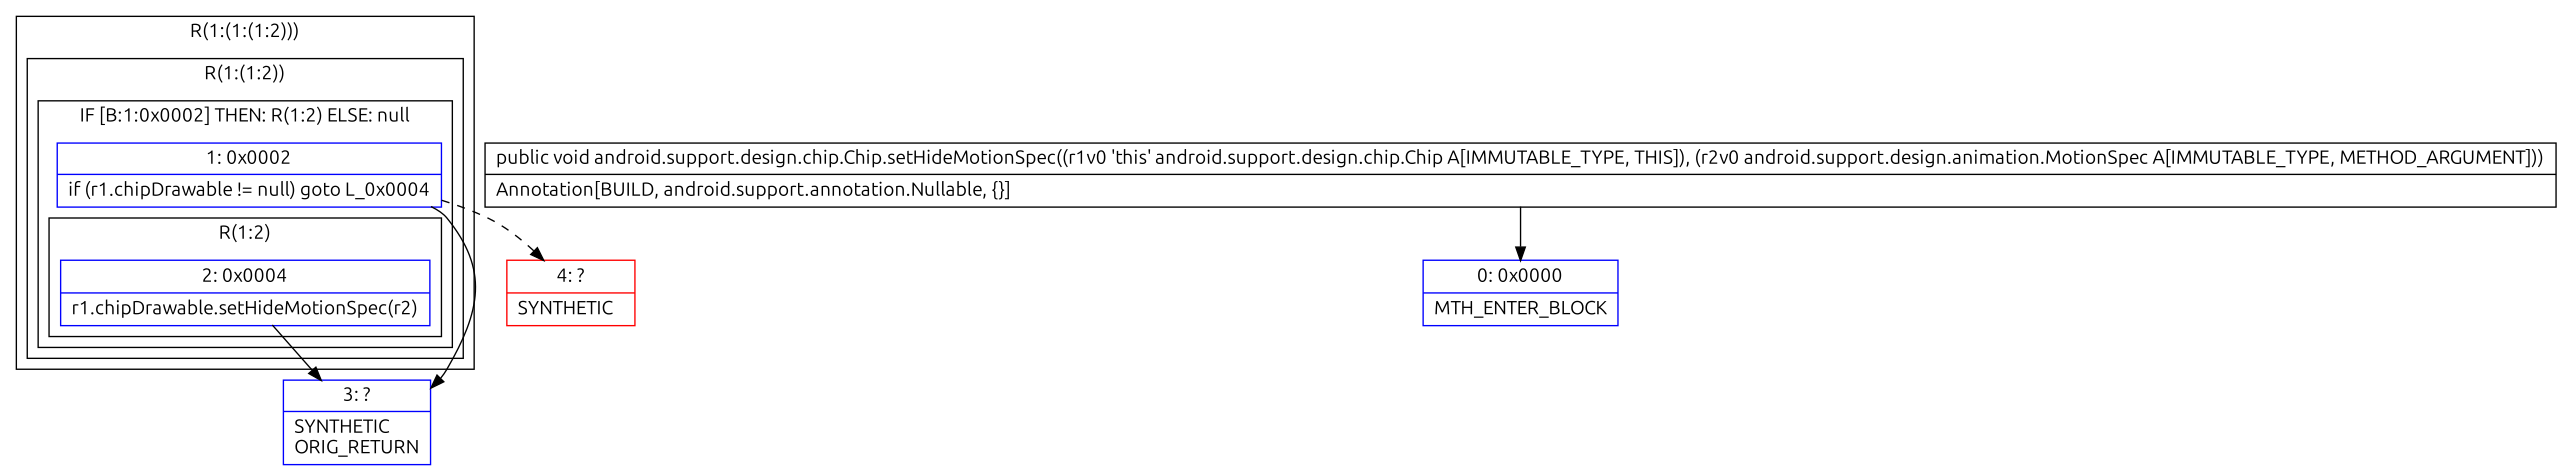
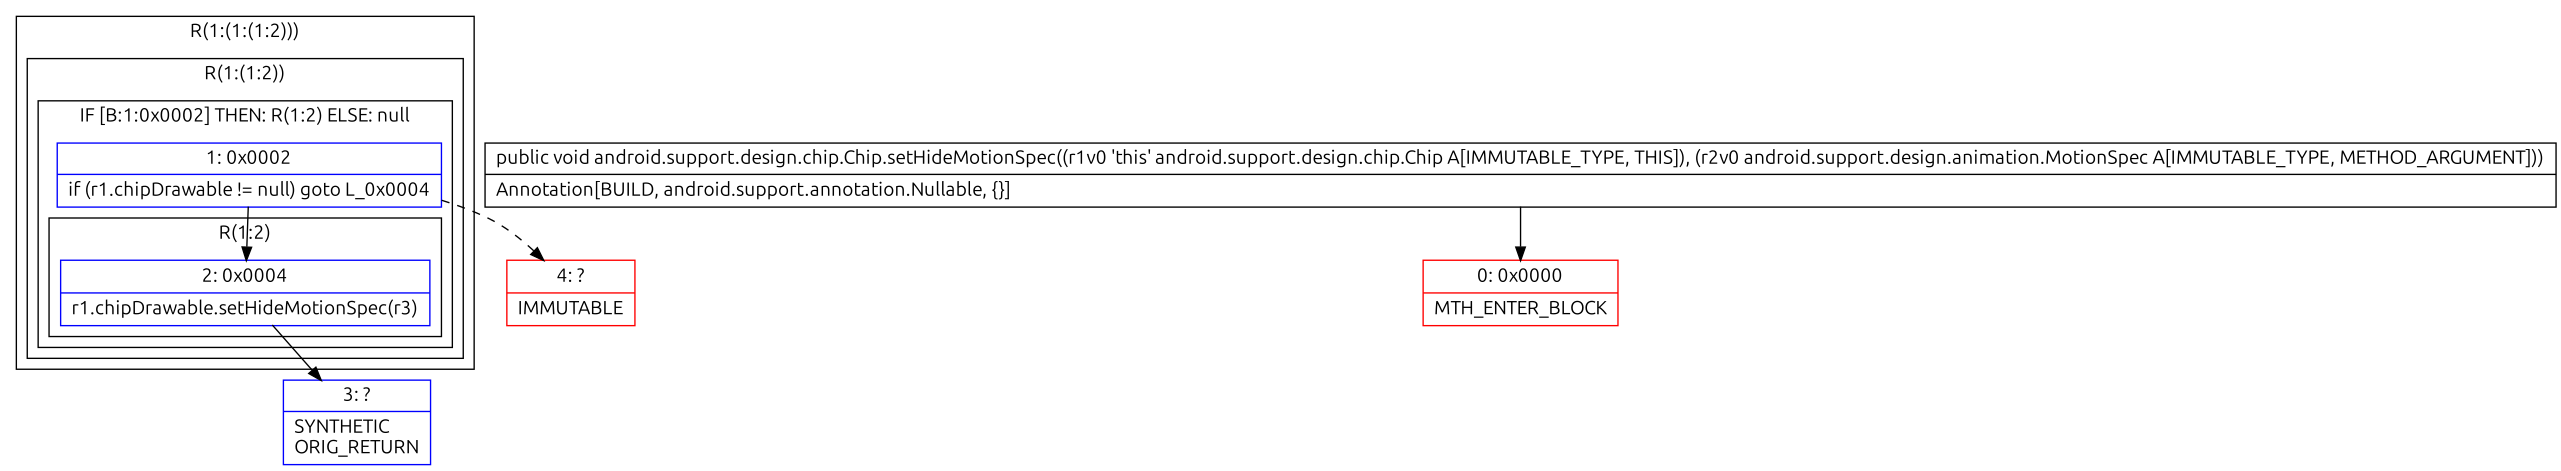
(475, 289) -> (248, 227)
(1521, 293) -> (1521, 293)
(245, 309) -> (245, 309)
(565, 309) -> (571, 309)
